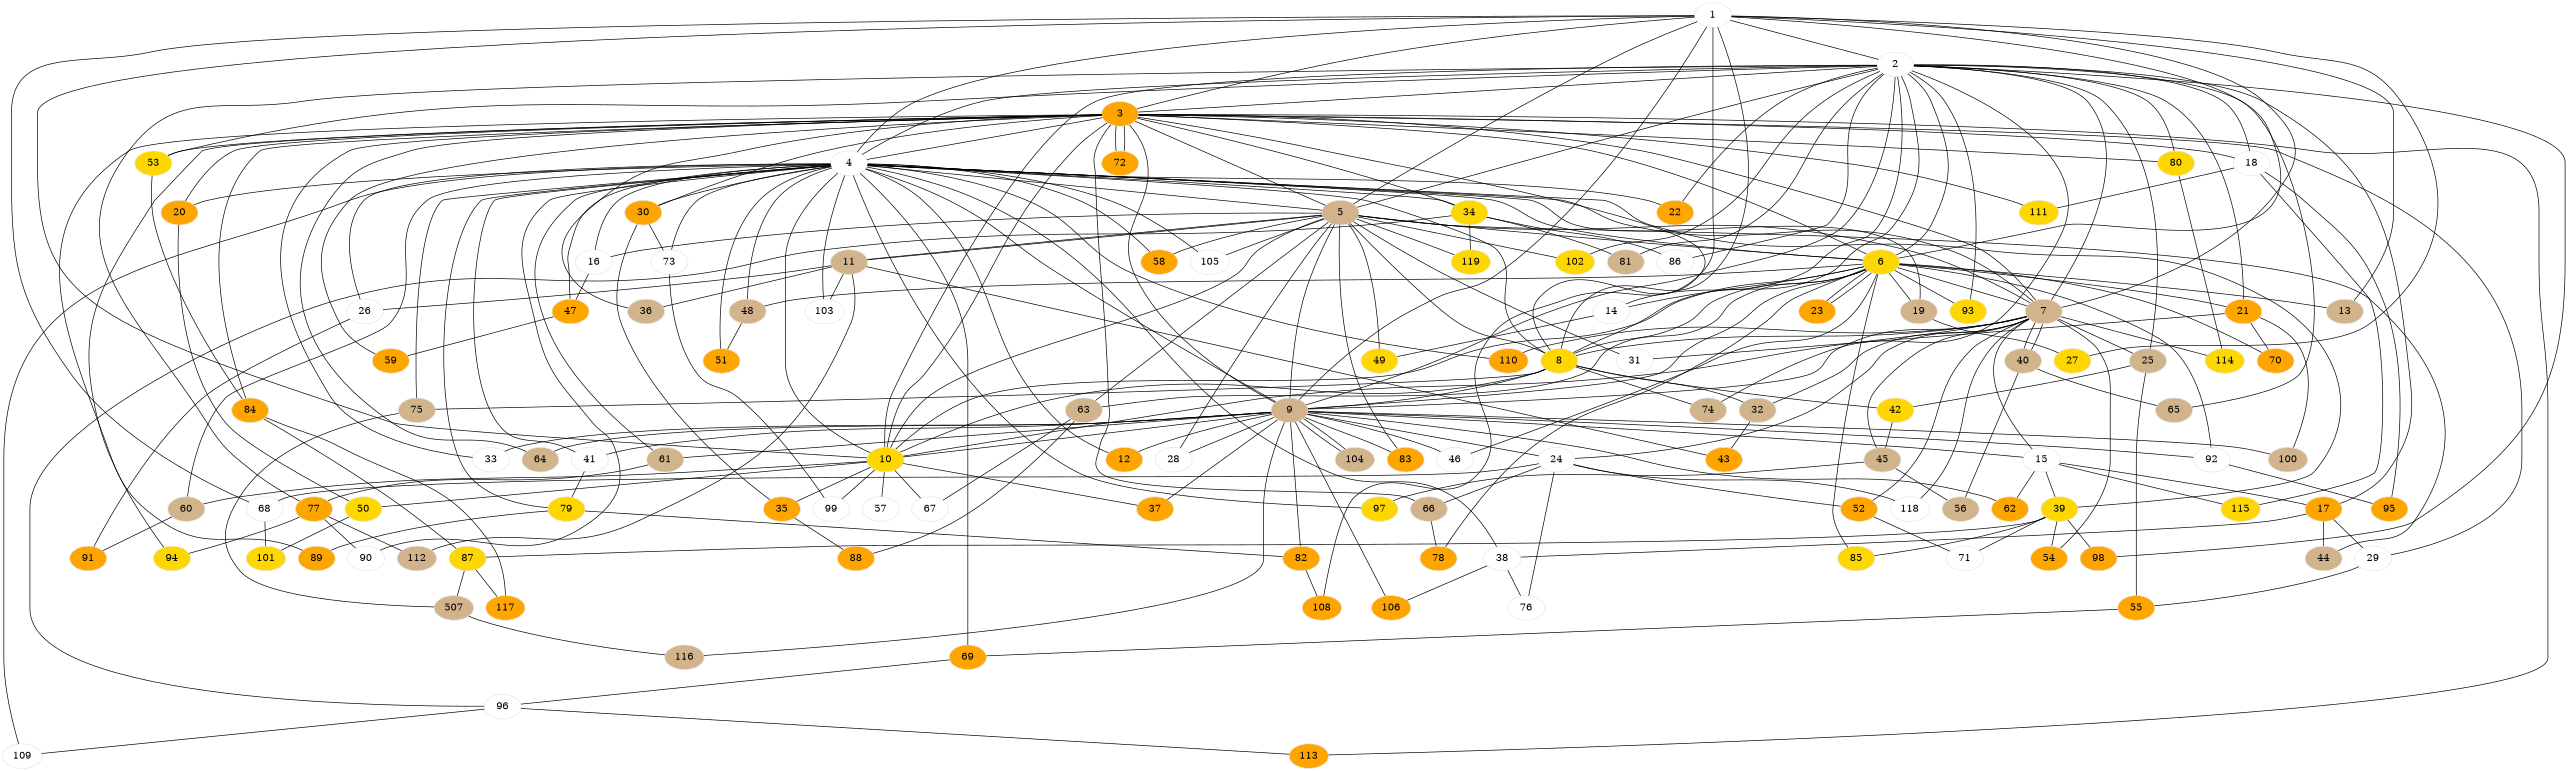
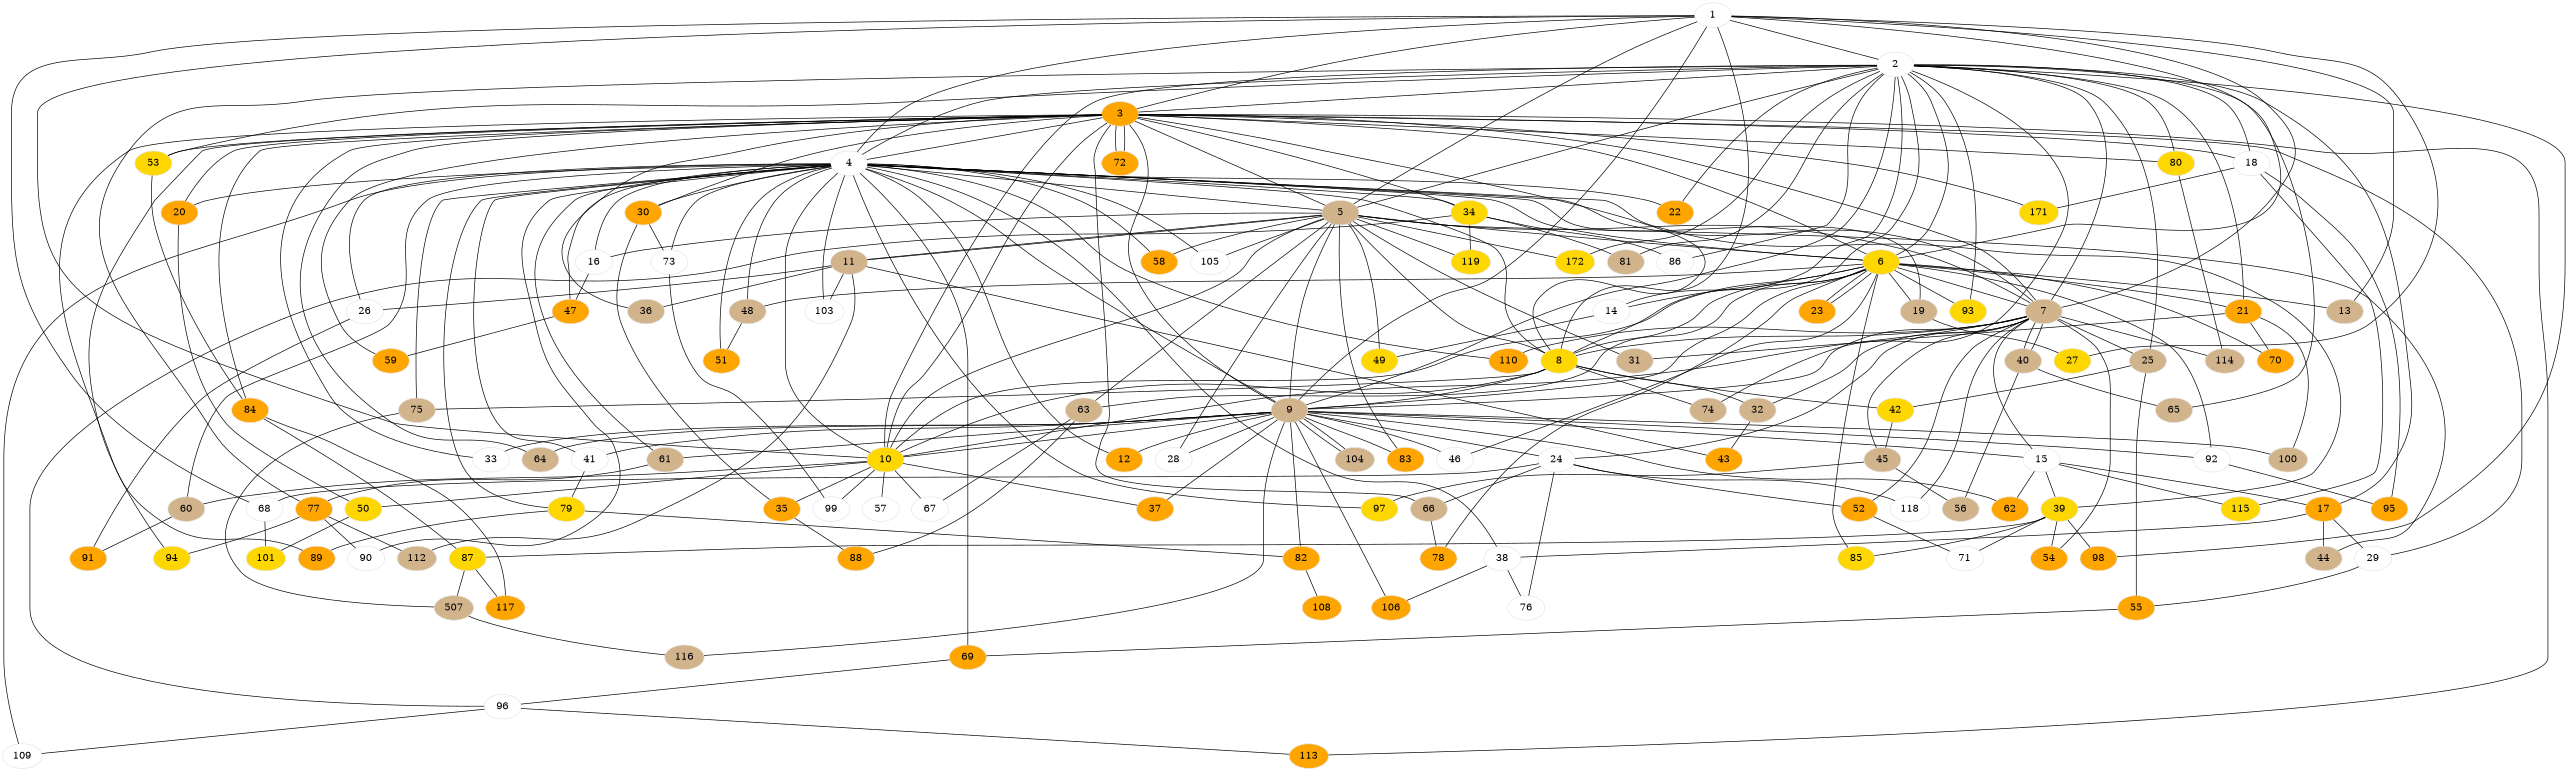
(2039, 213) -> (2039, 213)
(1575, 262) -> (1575, 262)
(1550, 305) -> none
(1635, 361) -> (1635, 361)
(2225, 361) -> (2225, 361)
